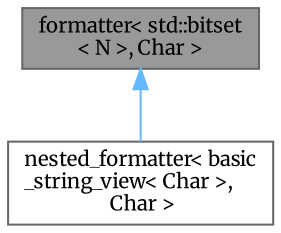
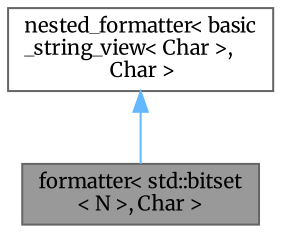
(141, 115) -> (141, 138)
